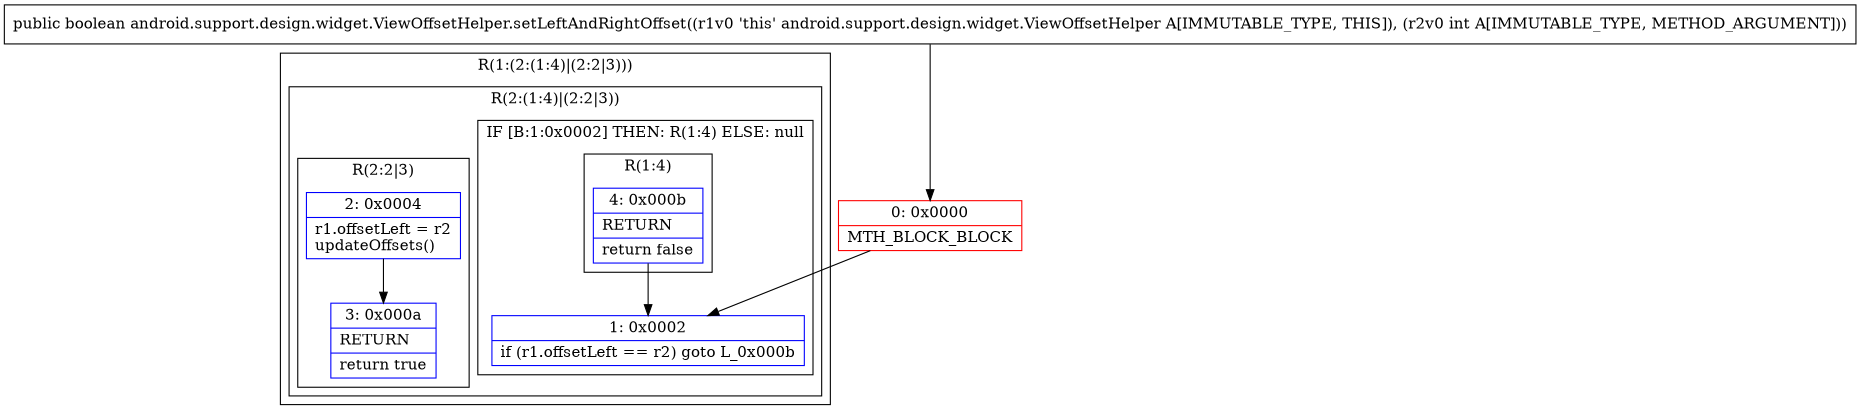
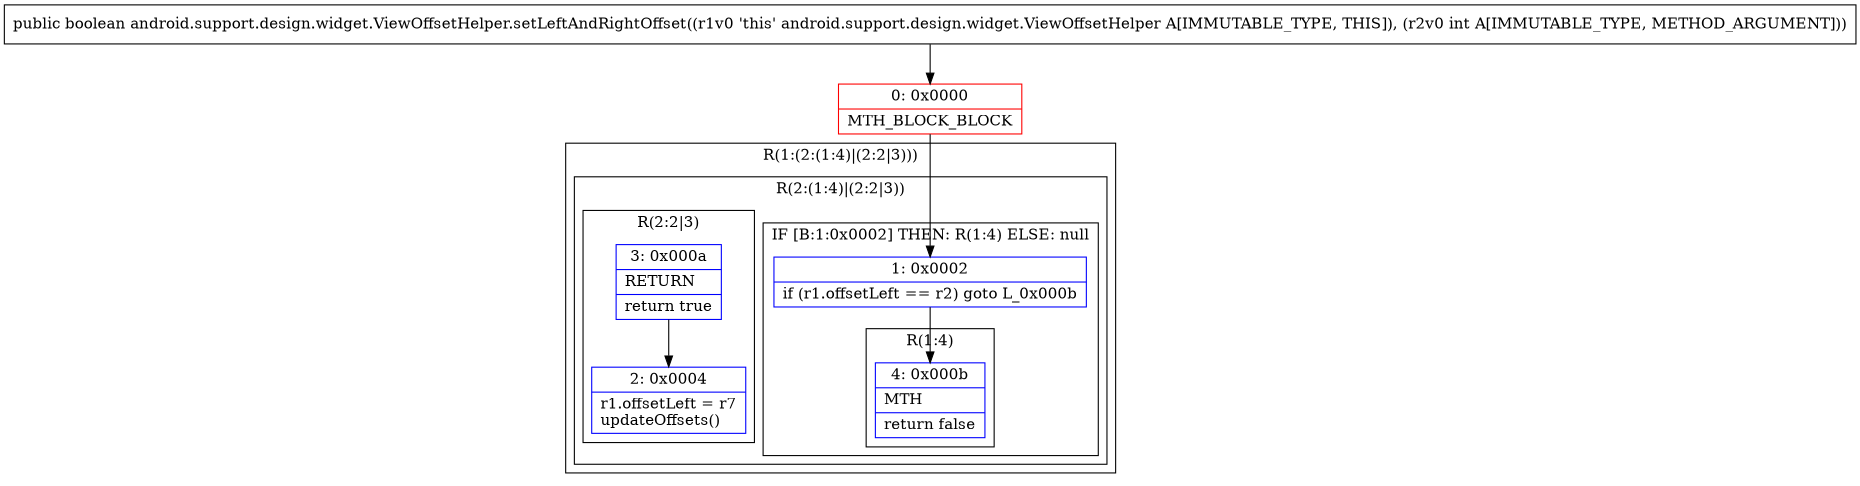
(637, 225) -> (904, 400)
(383, 229) -> (669, 404)
(383, 275) -> (669, 338)
(648, 284) -> (930, 336)
